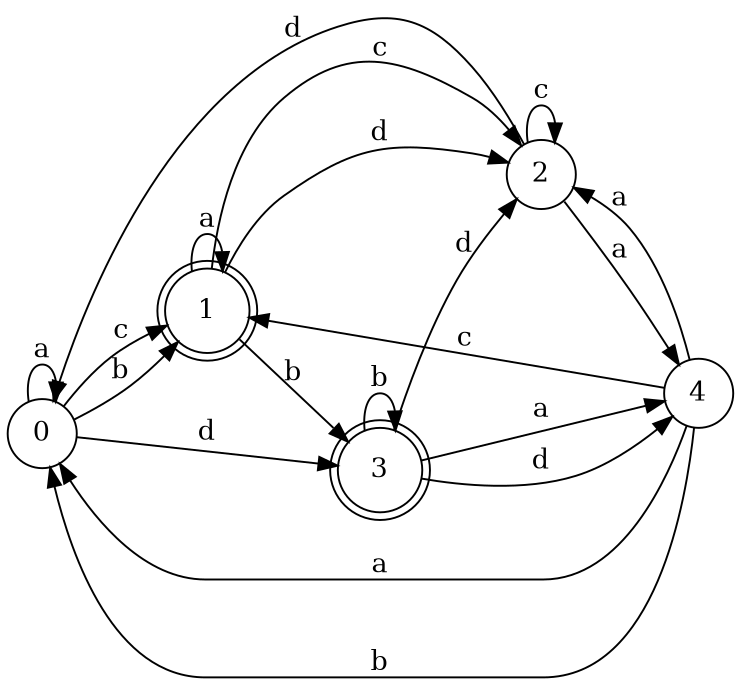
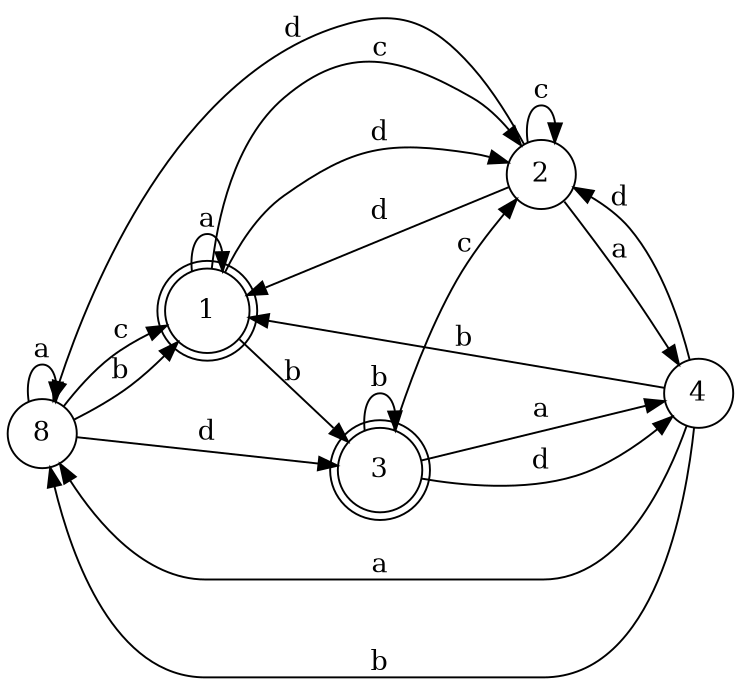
(620, 198) -> (620, 198)
none -> (387, 237)
(465, 245) -> (465, 245)
(465, 339) -> (465, 339)
(42, 434) -> (42, 434)
